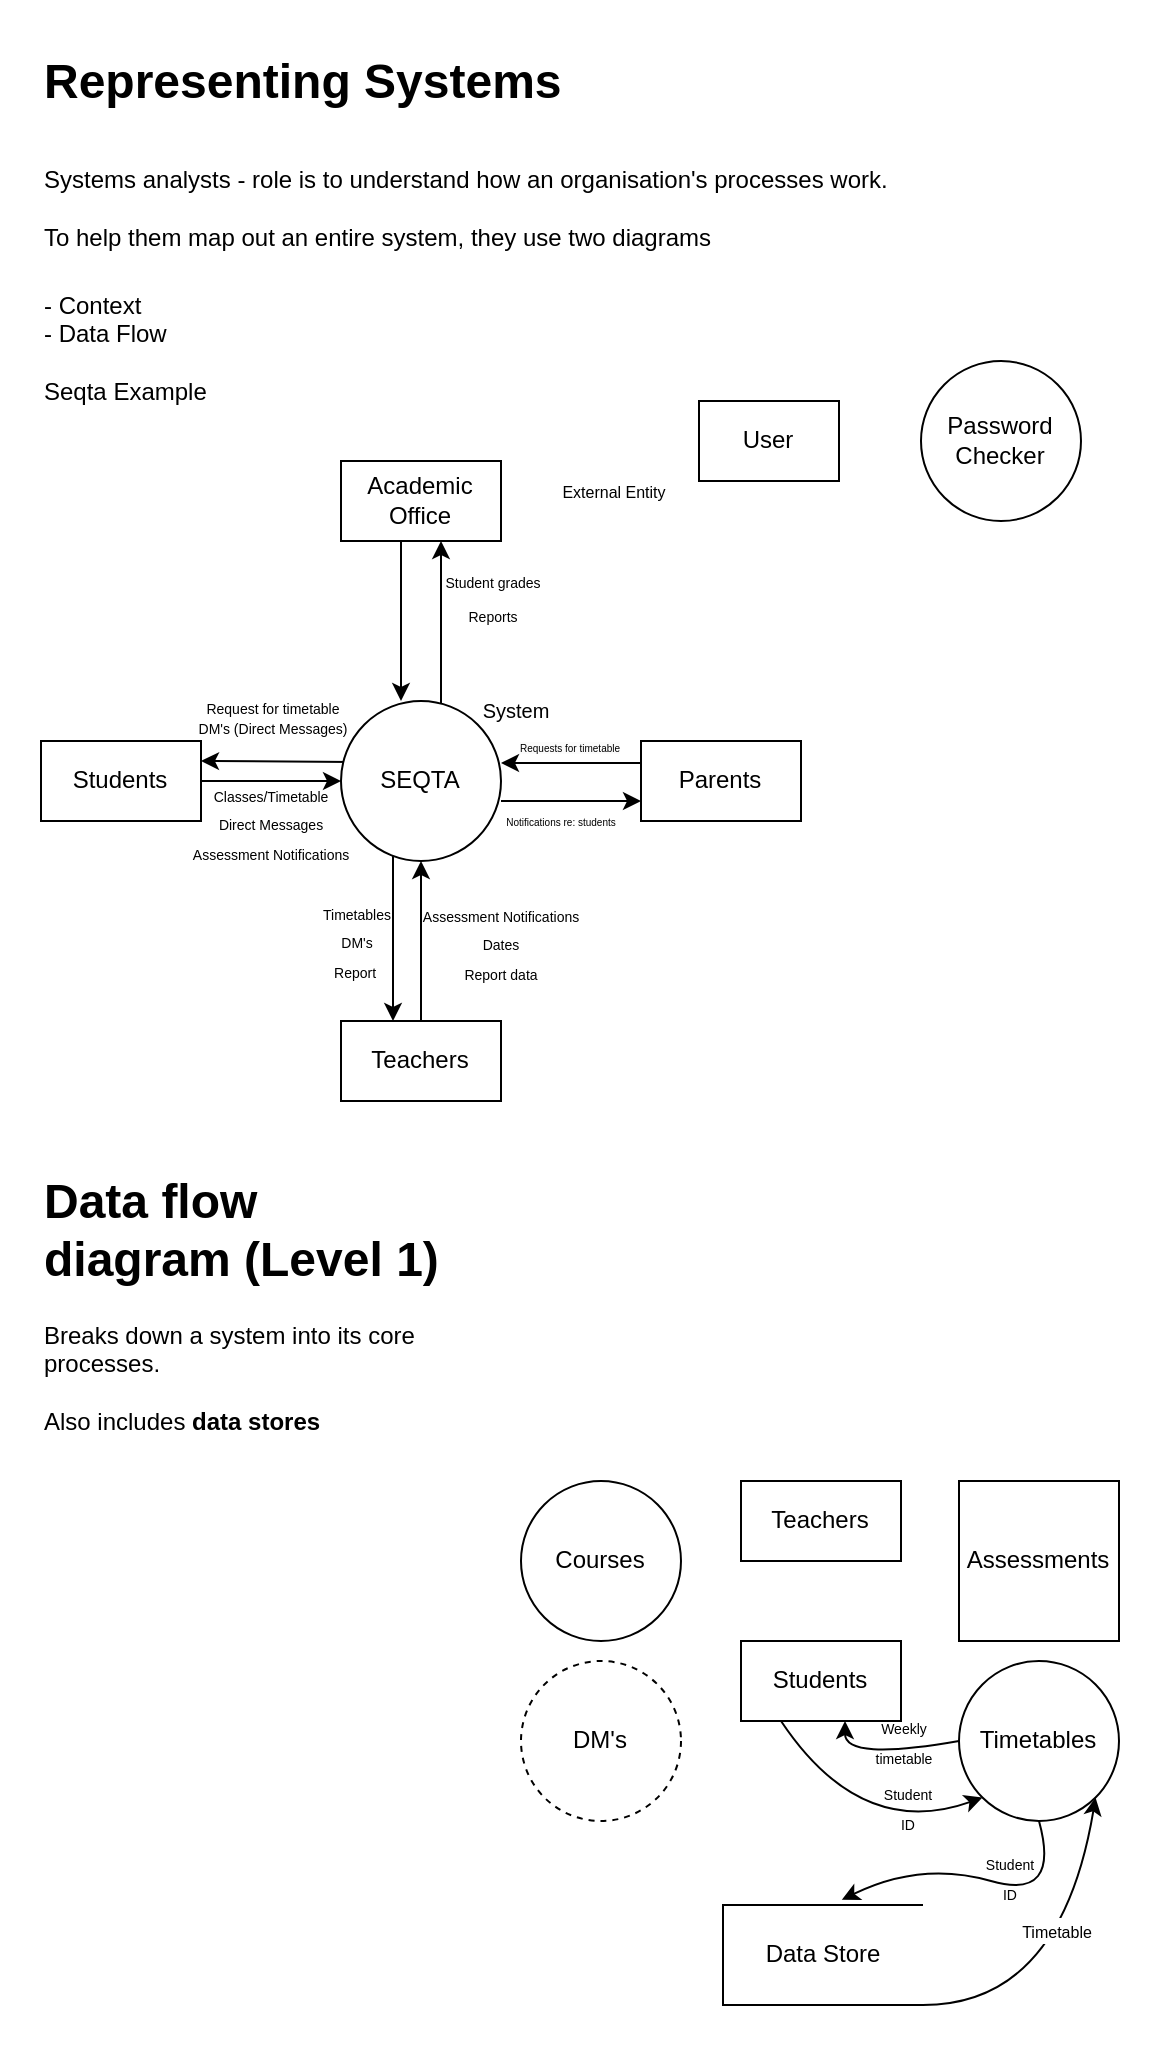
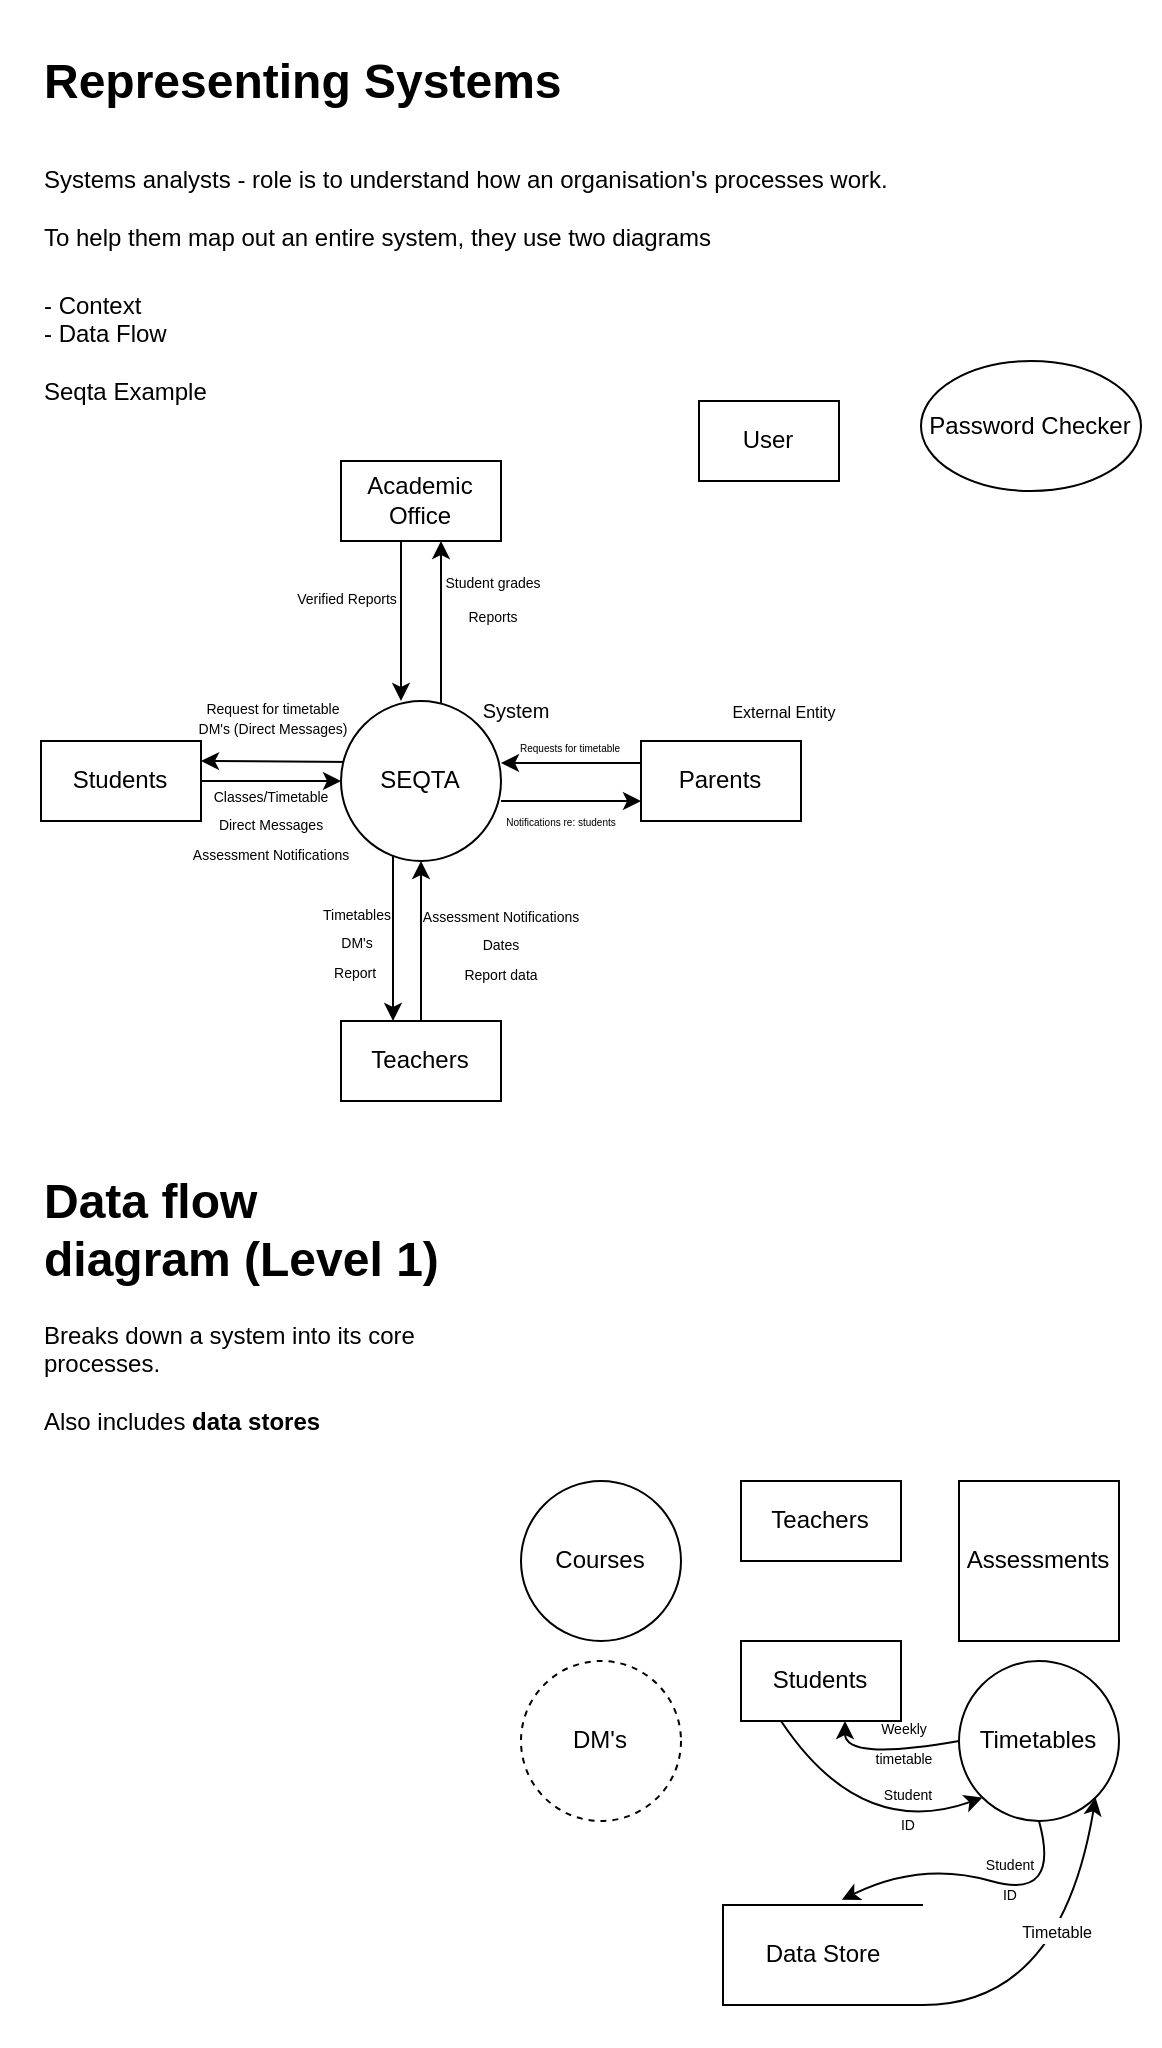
(1001, 441) -> (1031, 426)
(615, 491) -> (785, 711)
none -> (347, 601)
